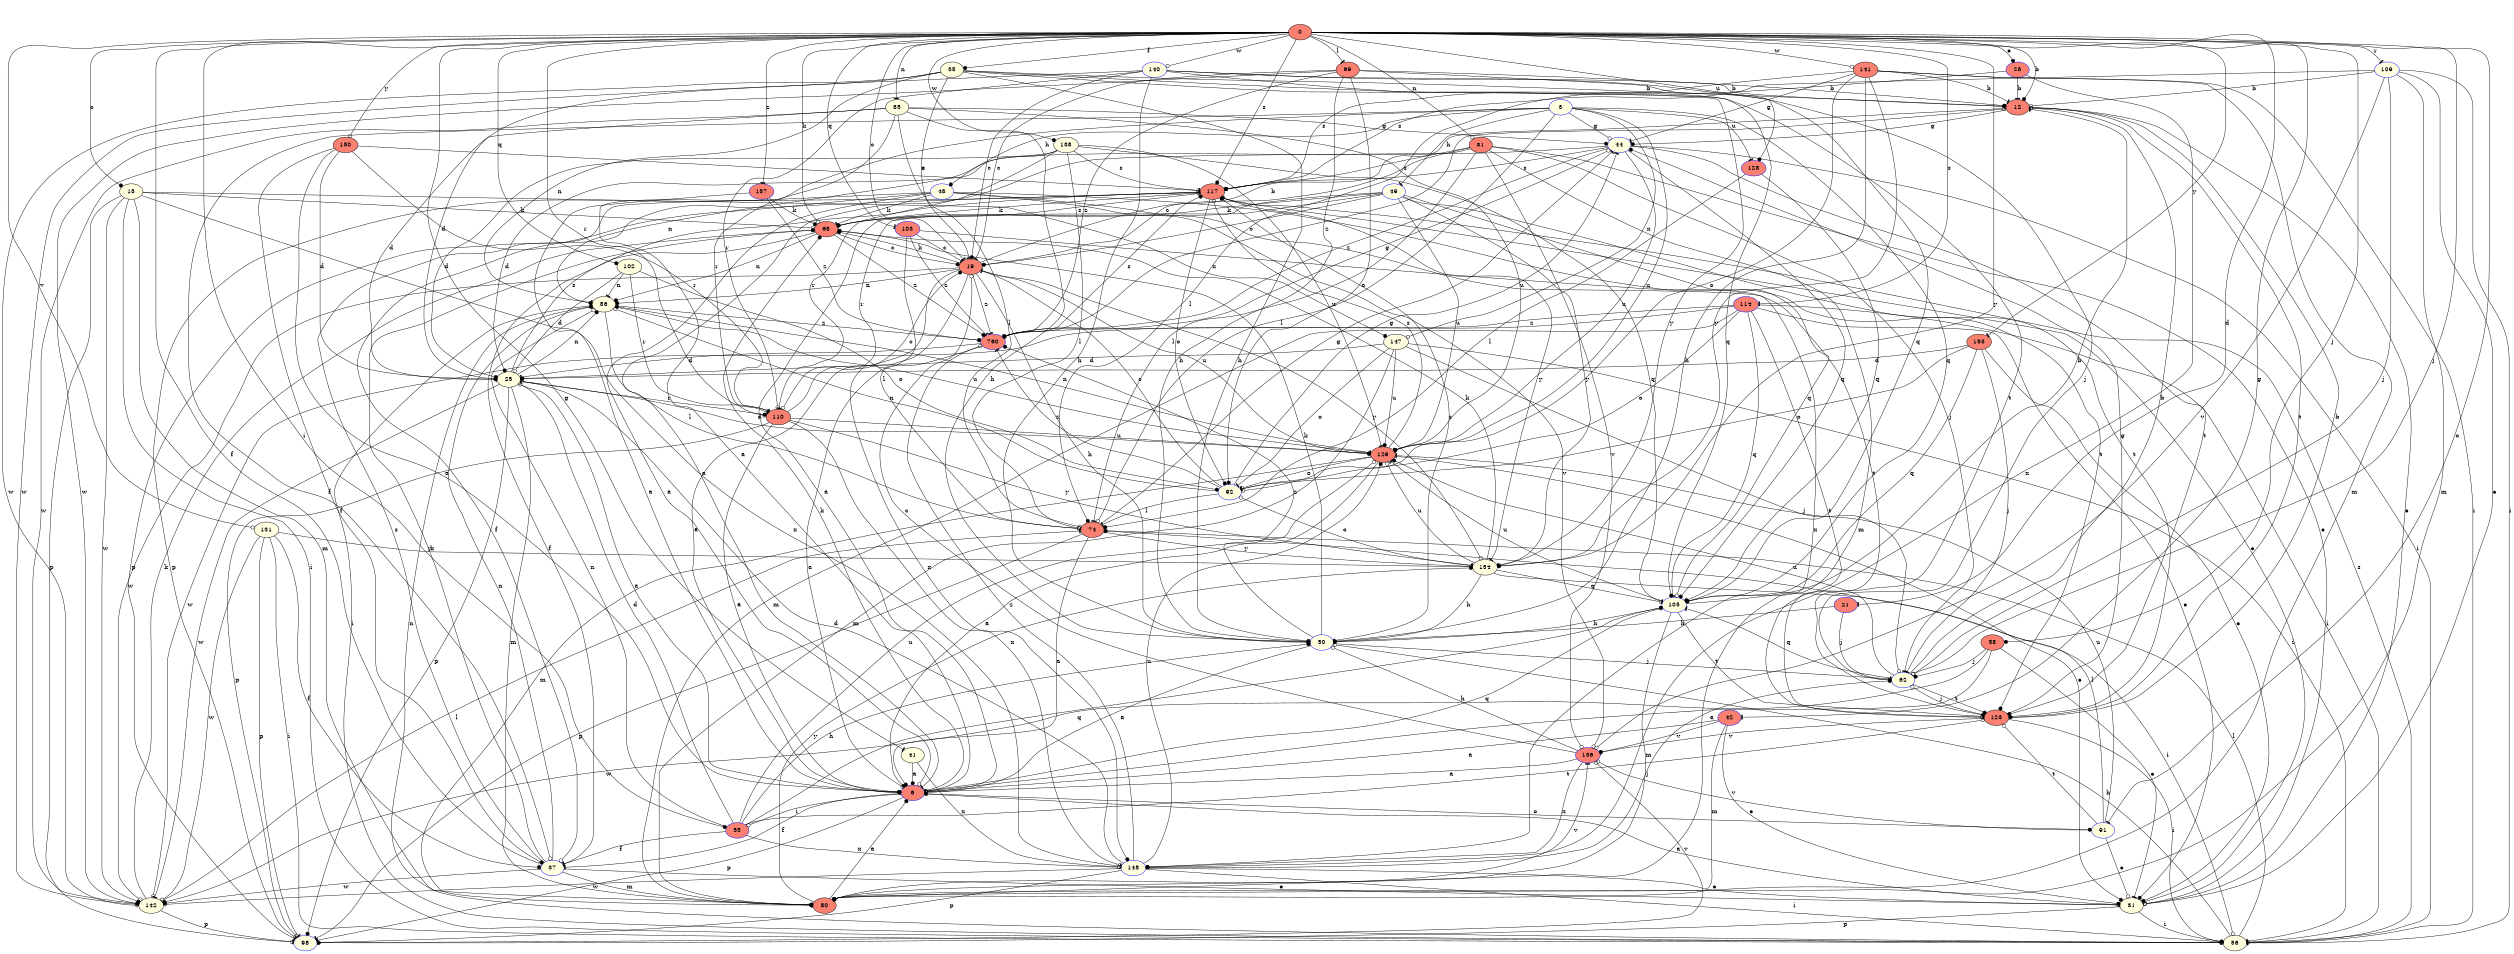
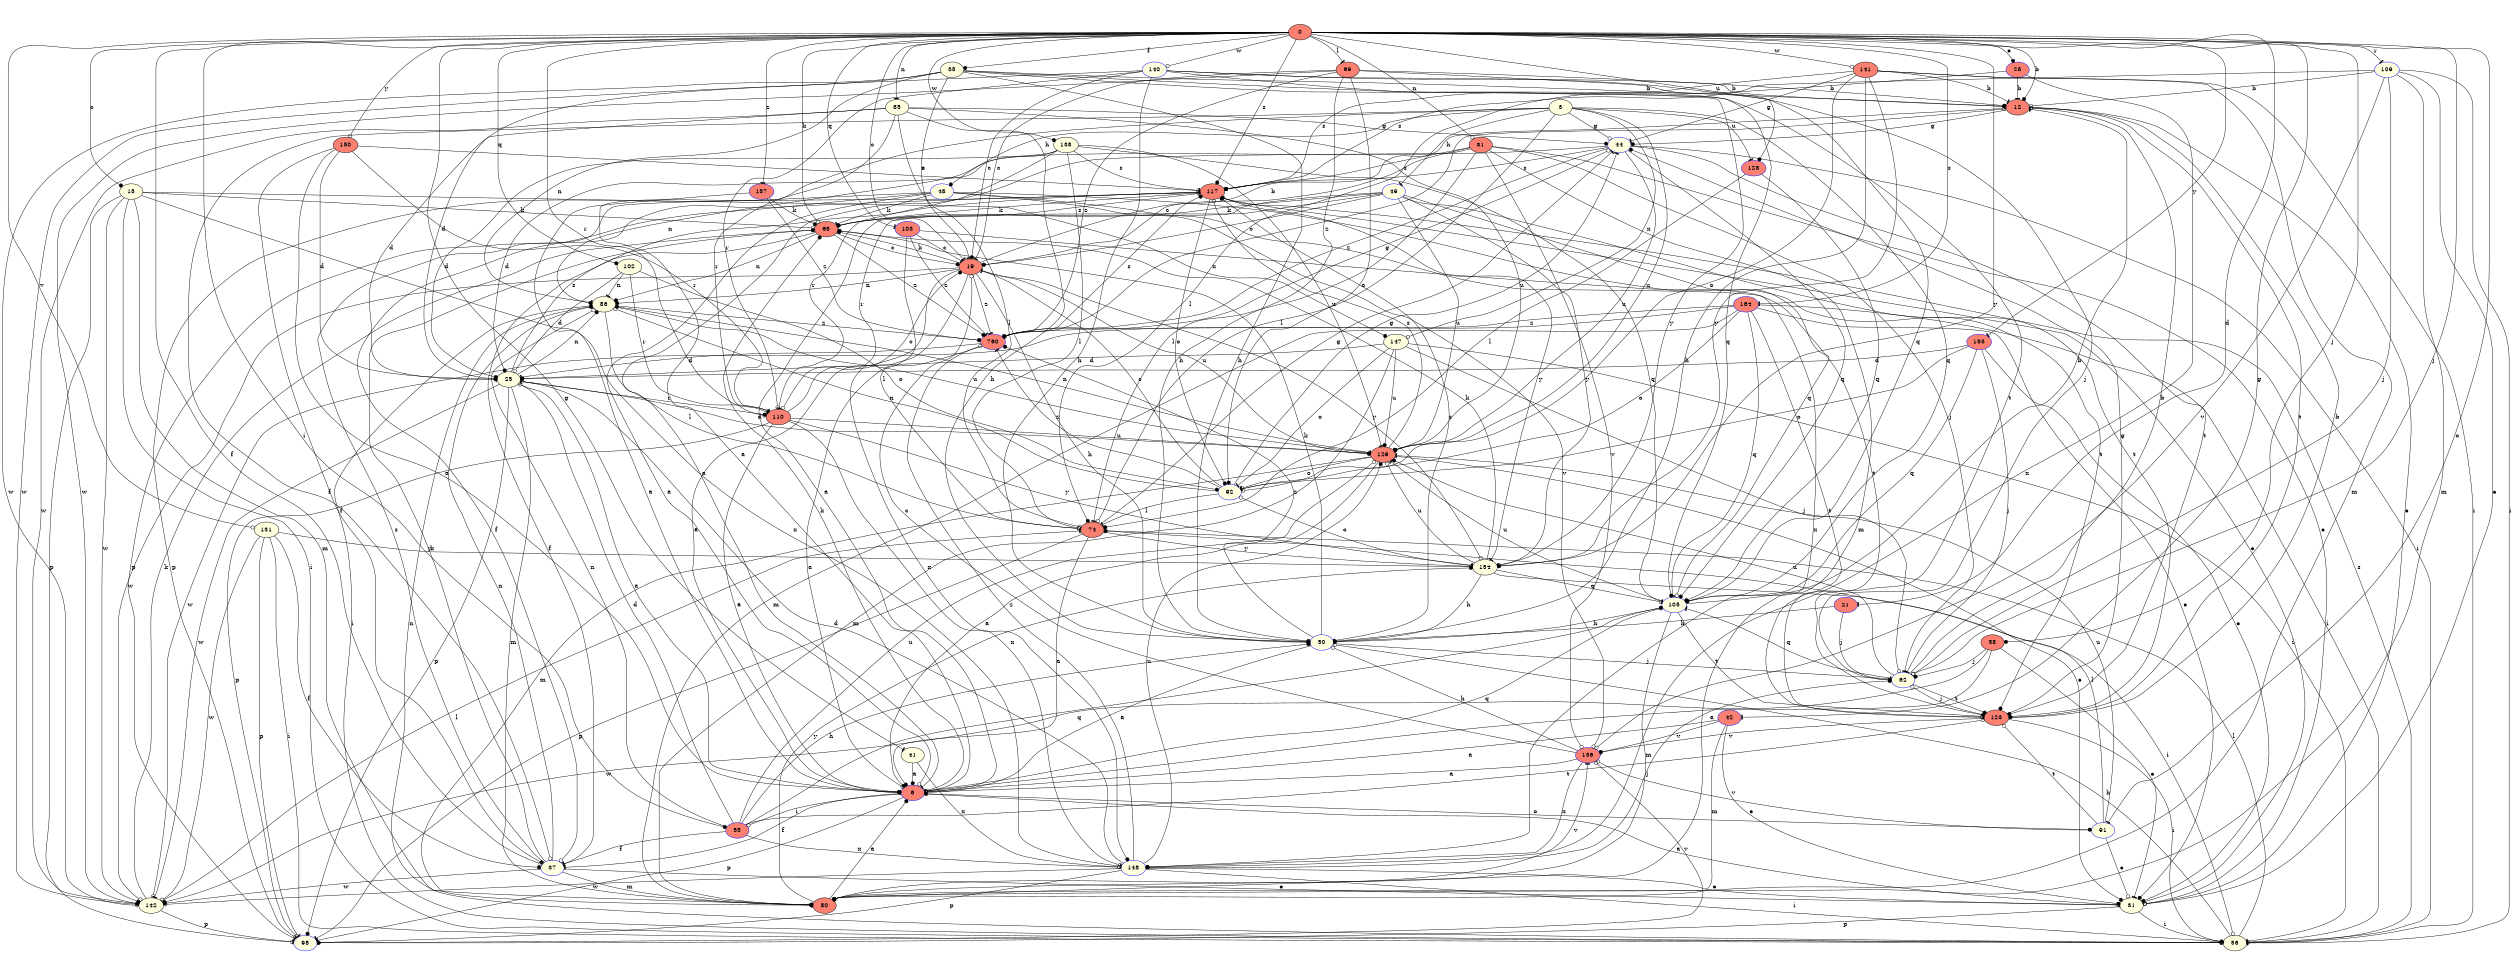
(1561, 107) -> (1561, 107)
(1746, 304) -> (1746, 304)
(1979, 342) -> (1979, 342)
